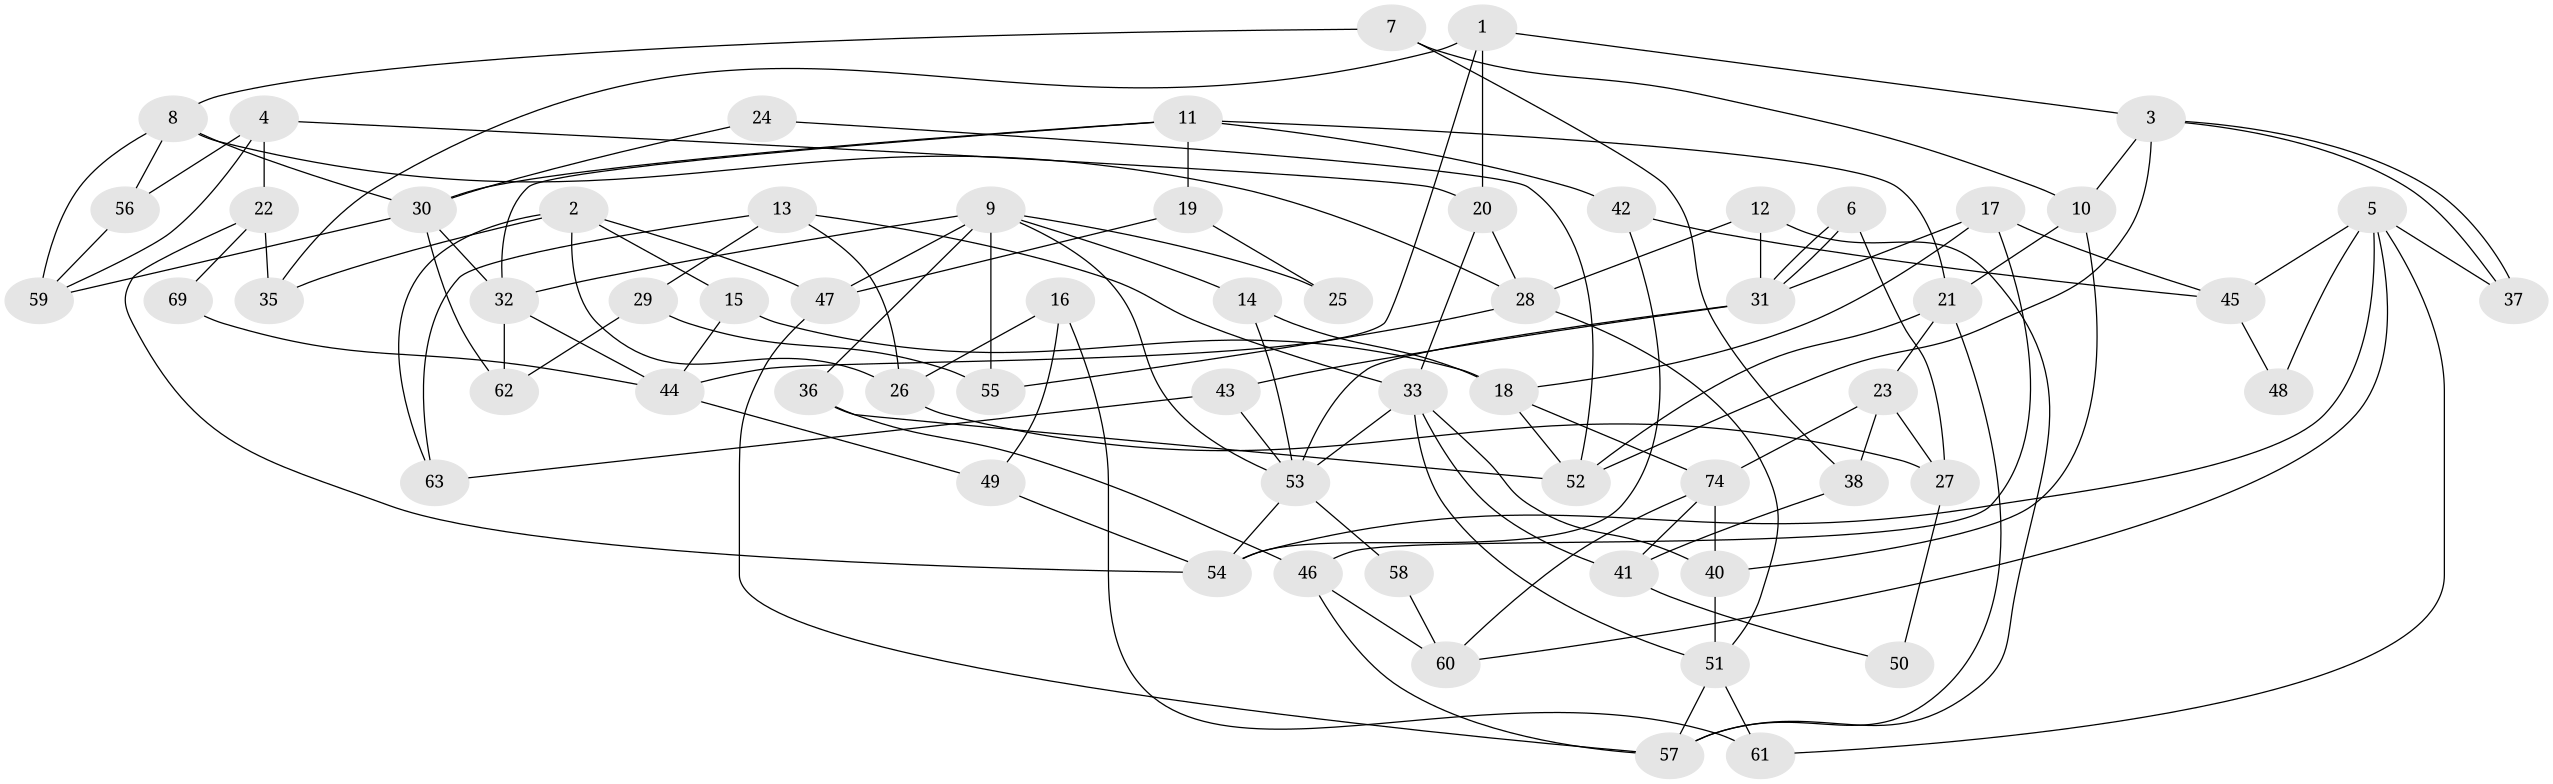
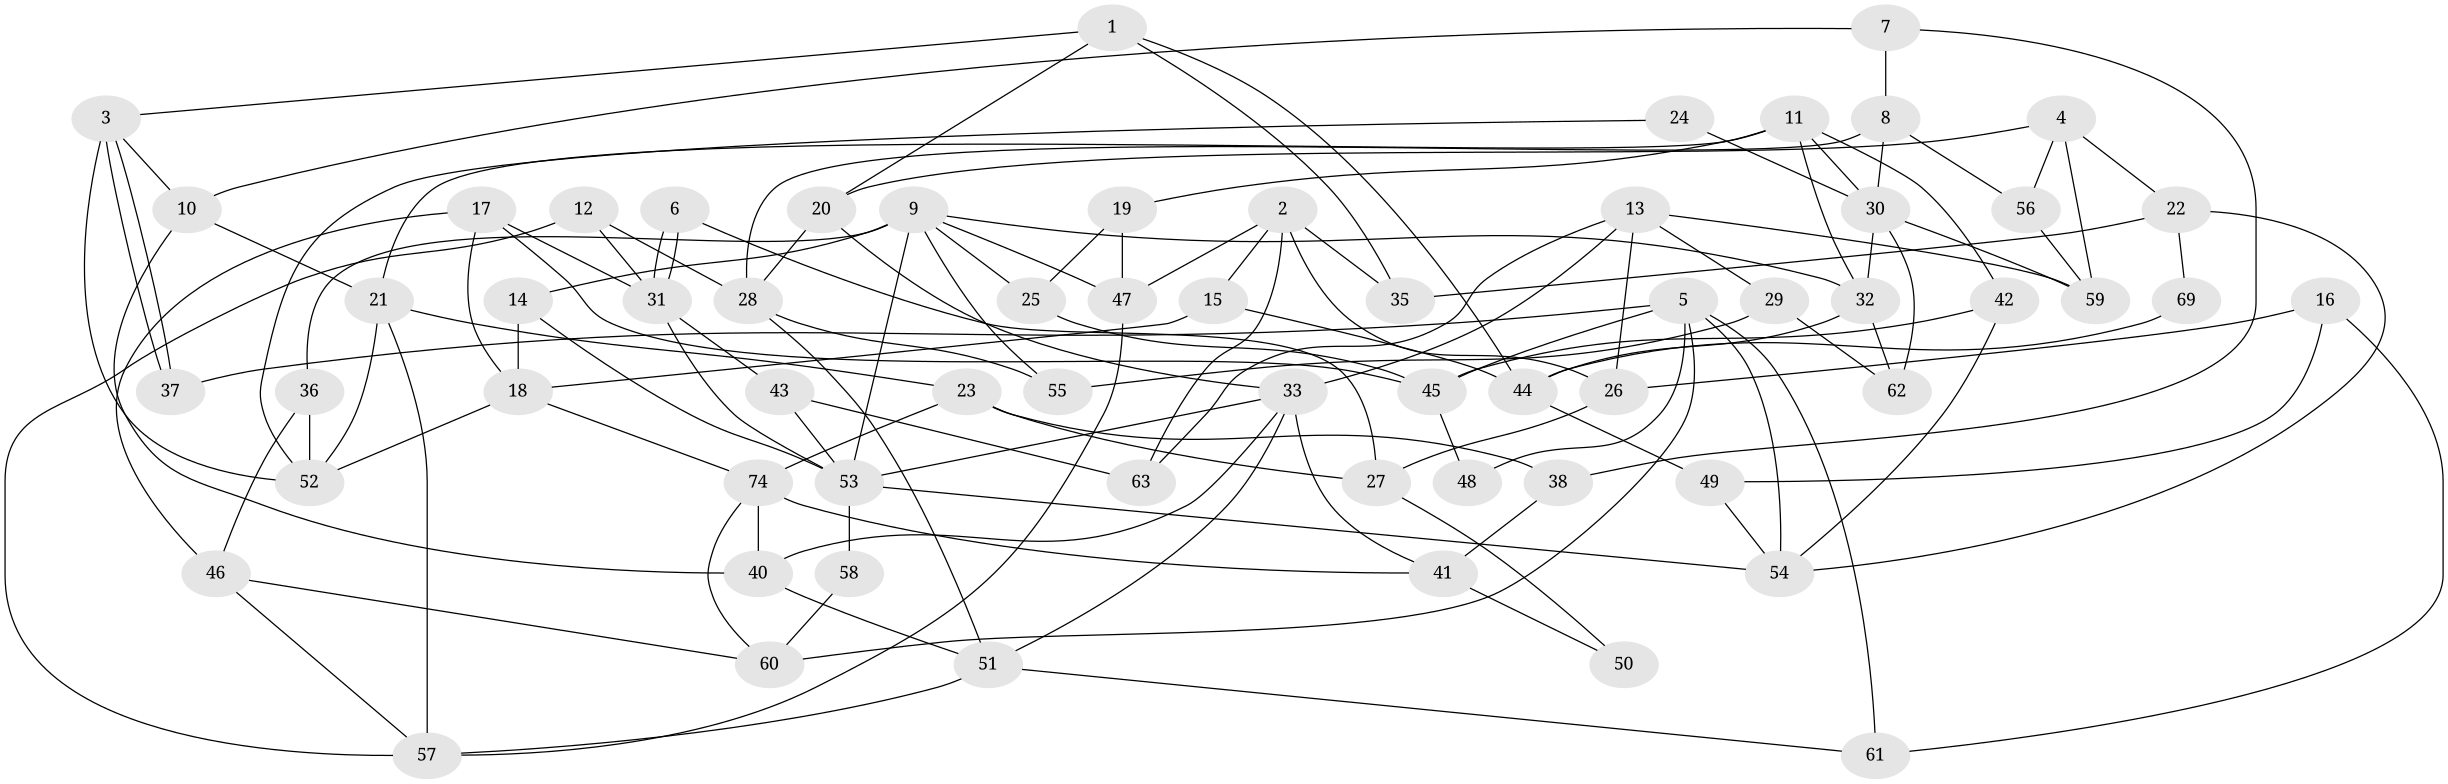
(76, 192) -> (1861, 242)
none -> (1213, 347)
